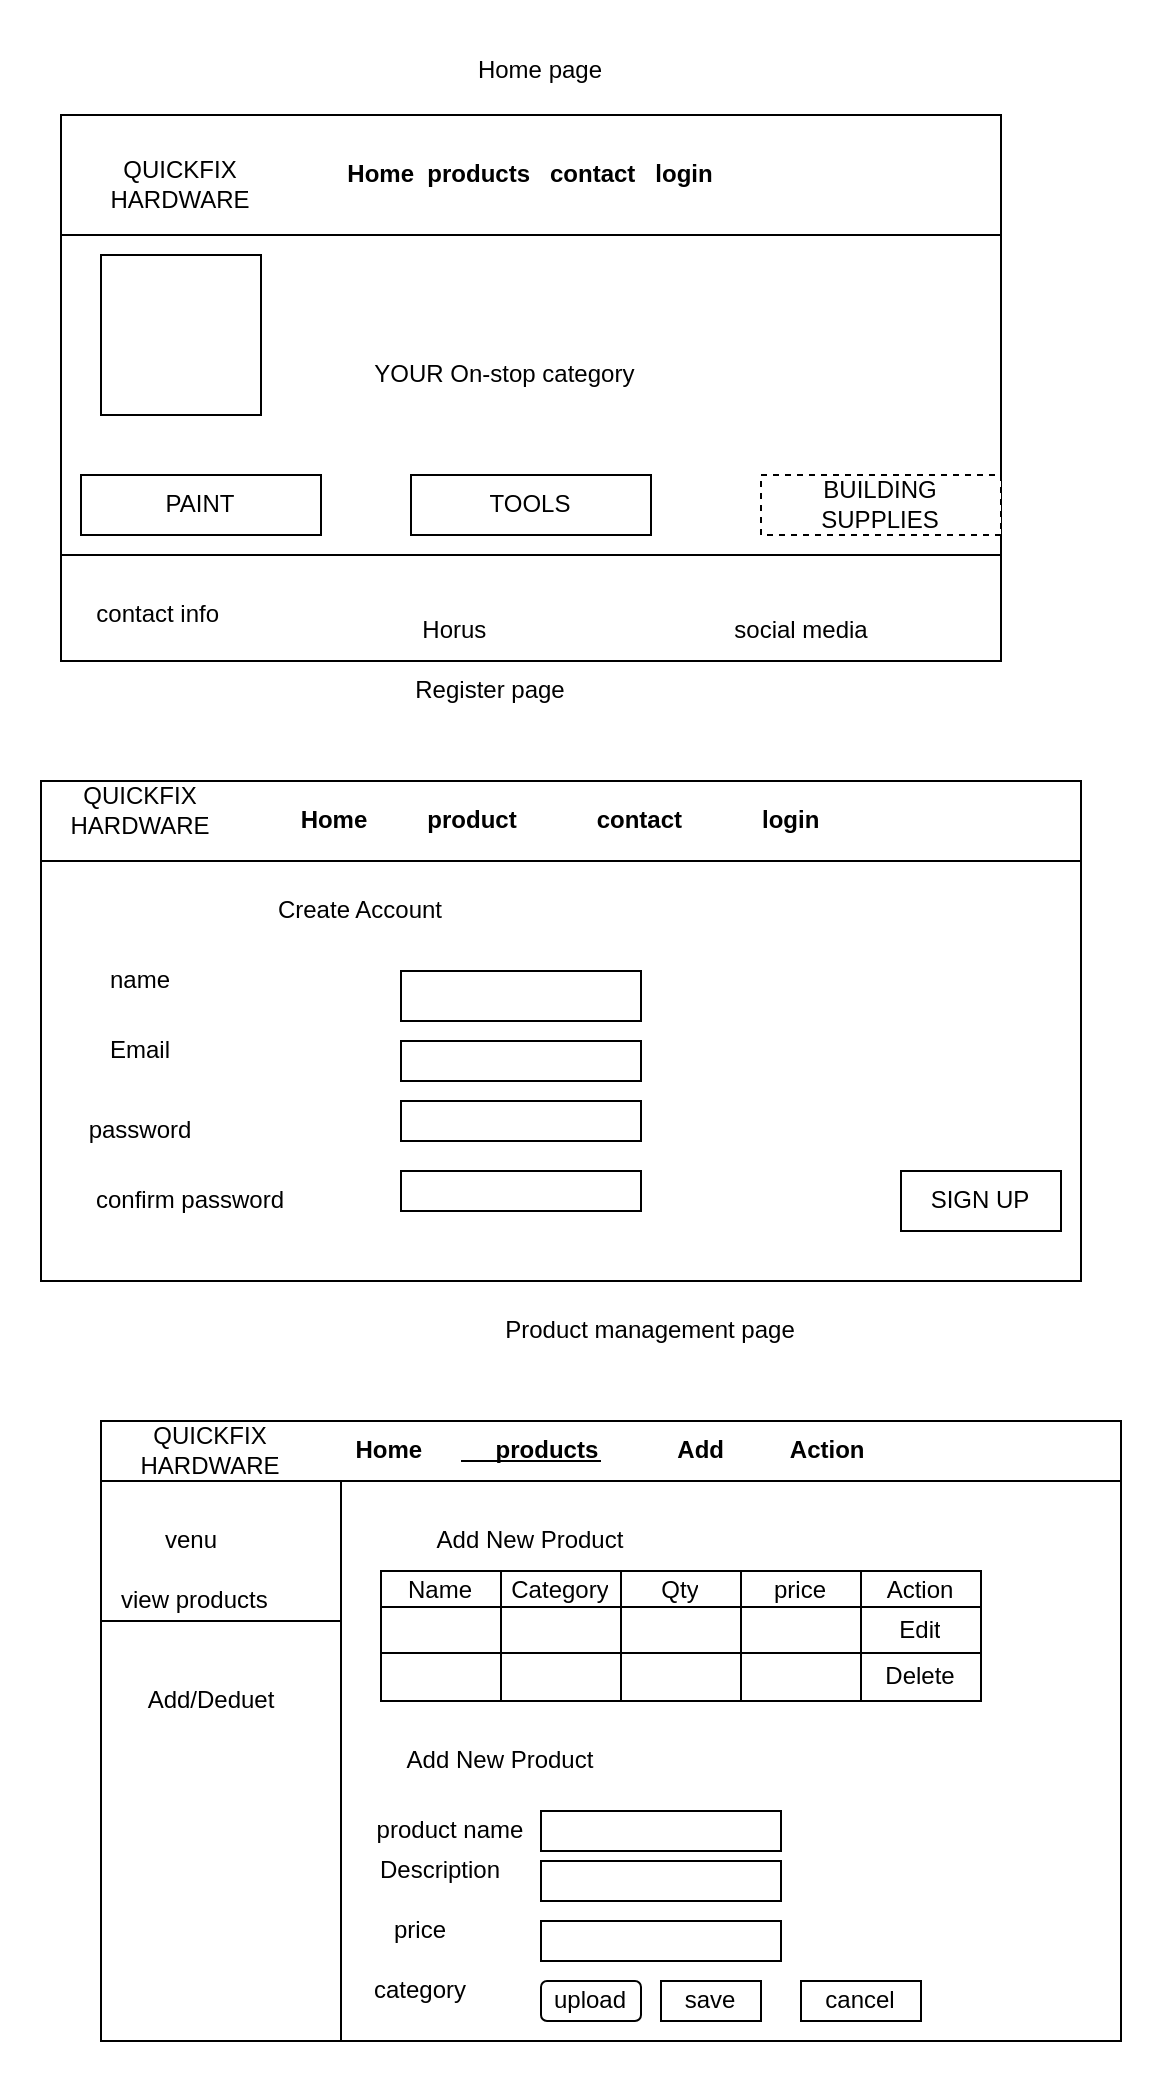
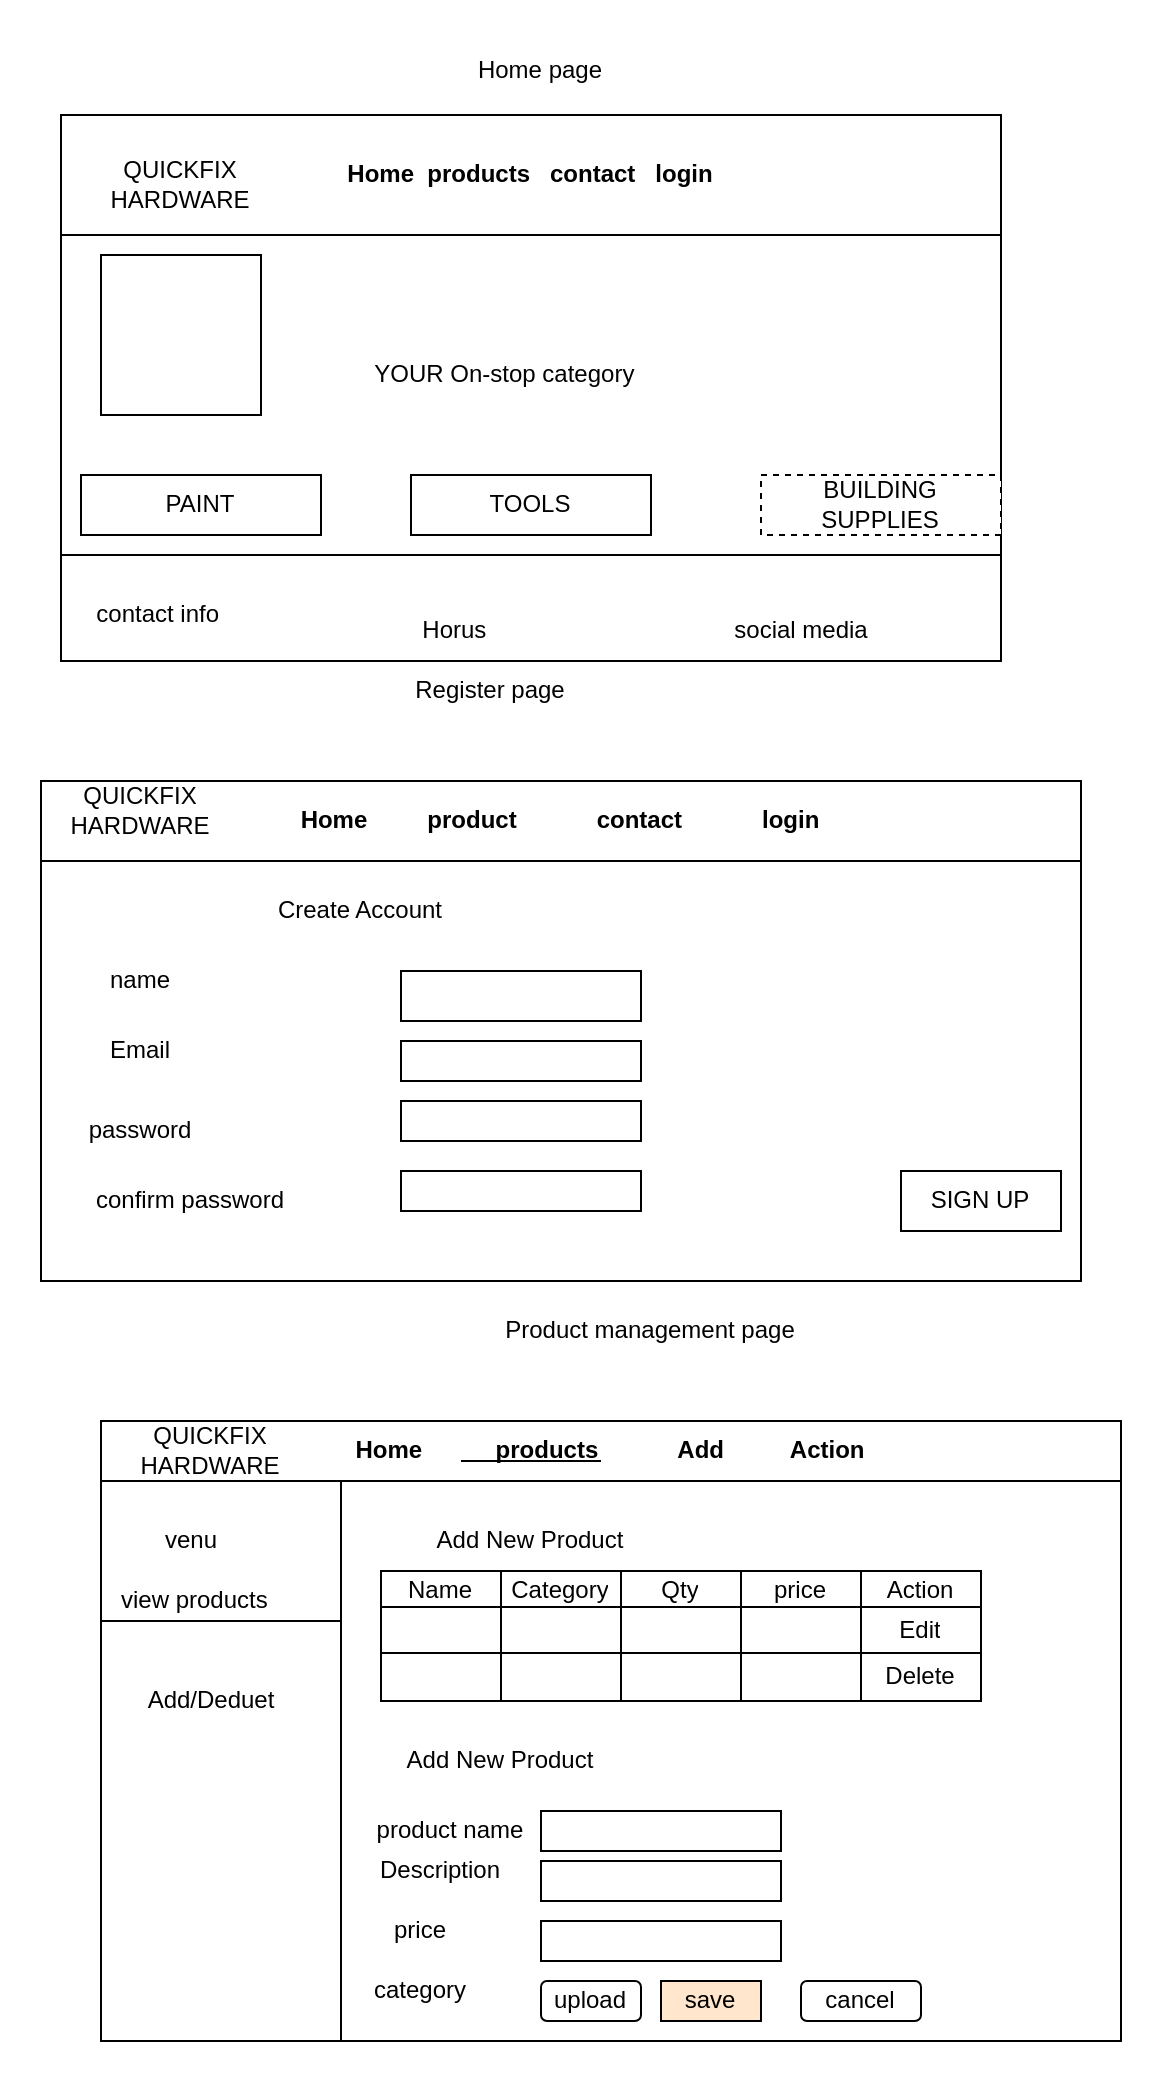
(711, 2001) -> (711, 2001)
(861, 2001) -> (861, 2001)
